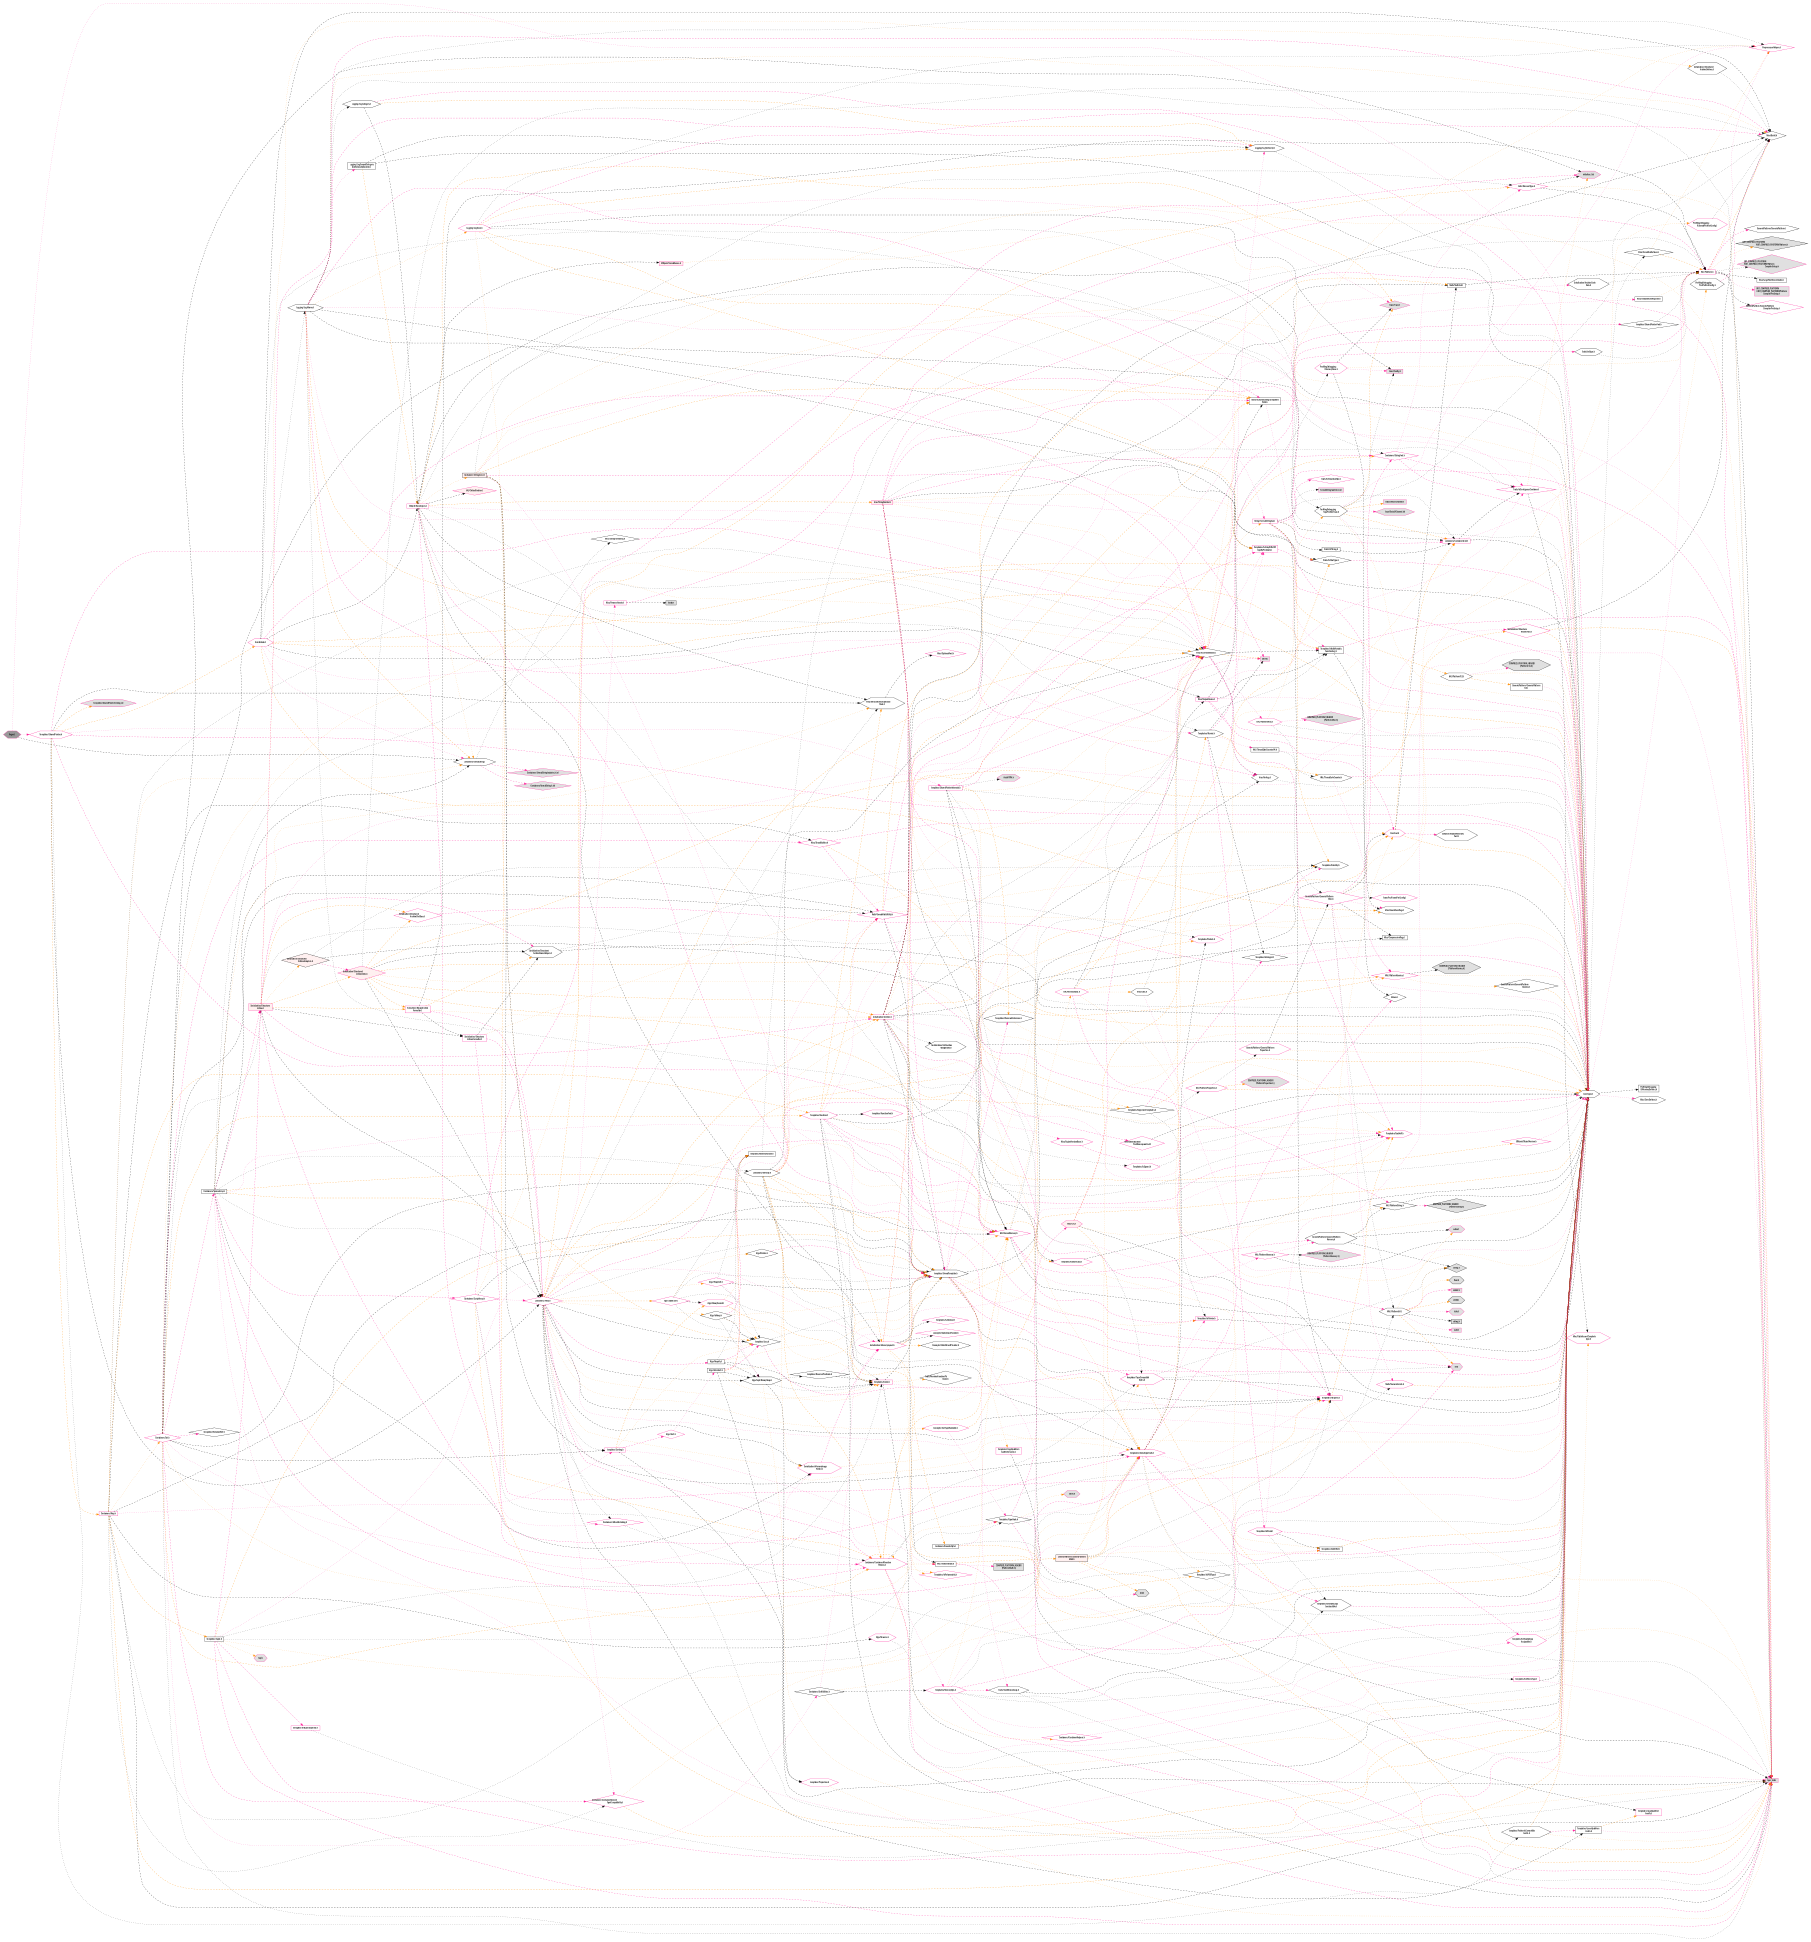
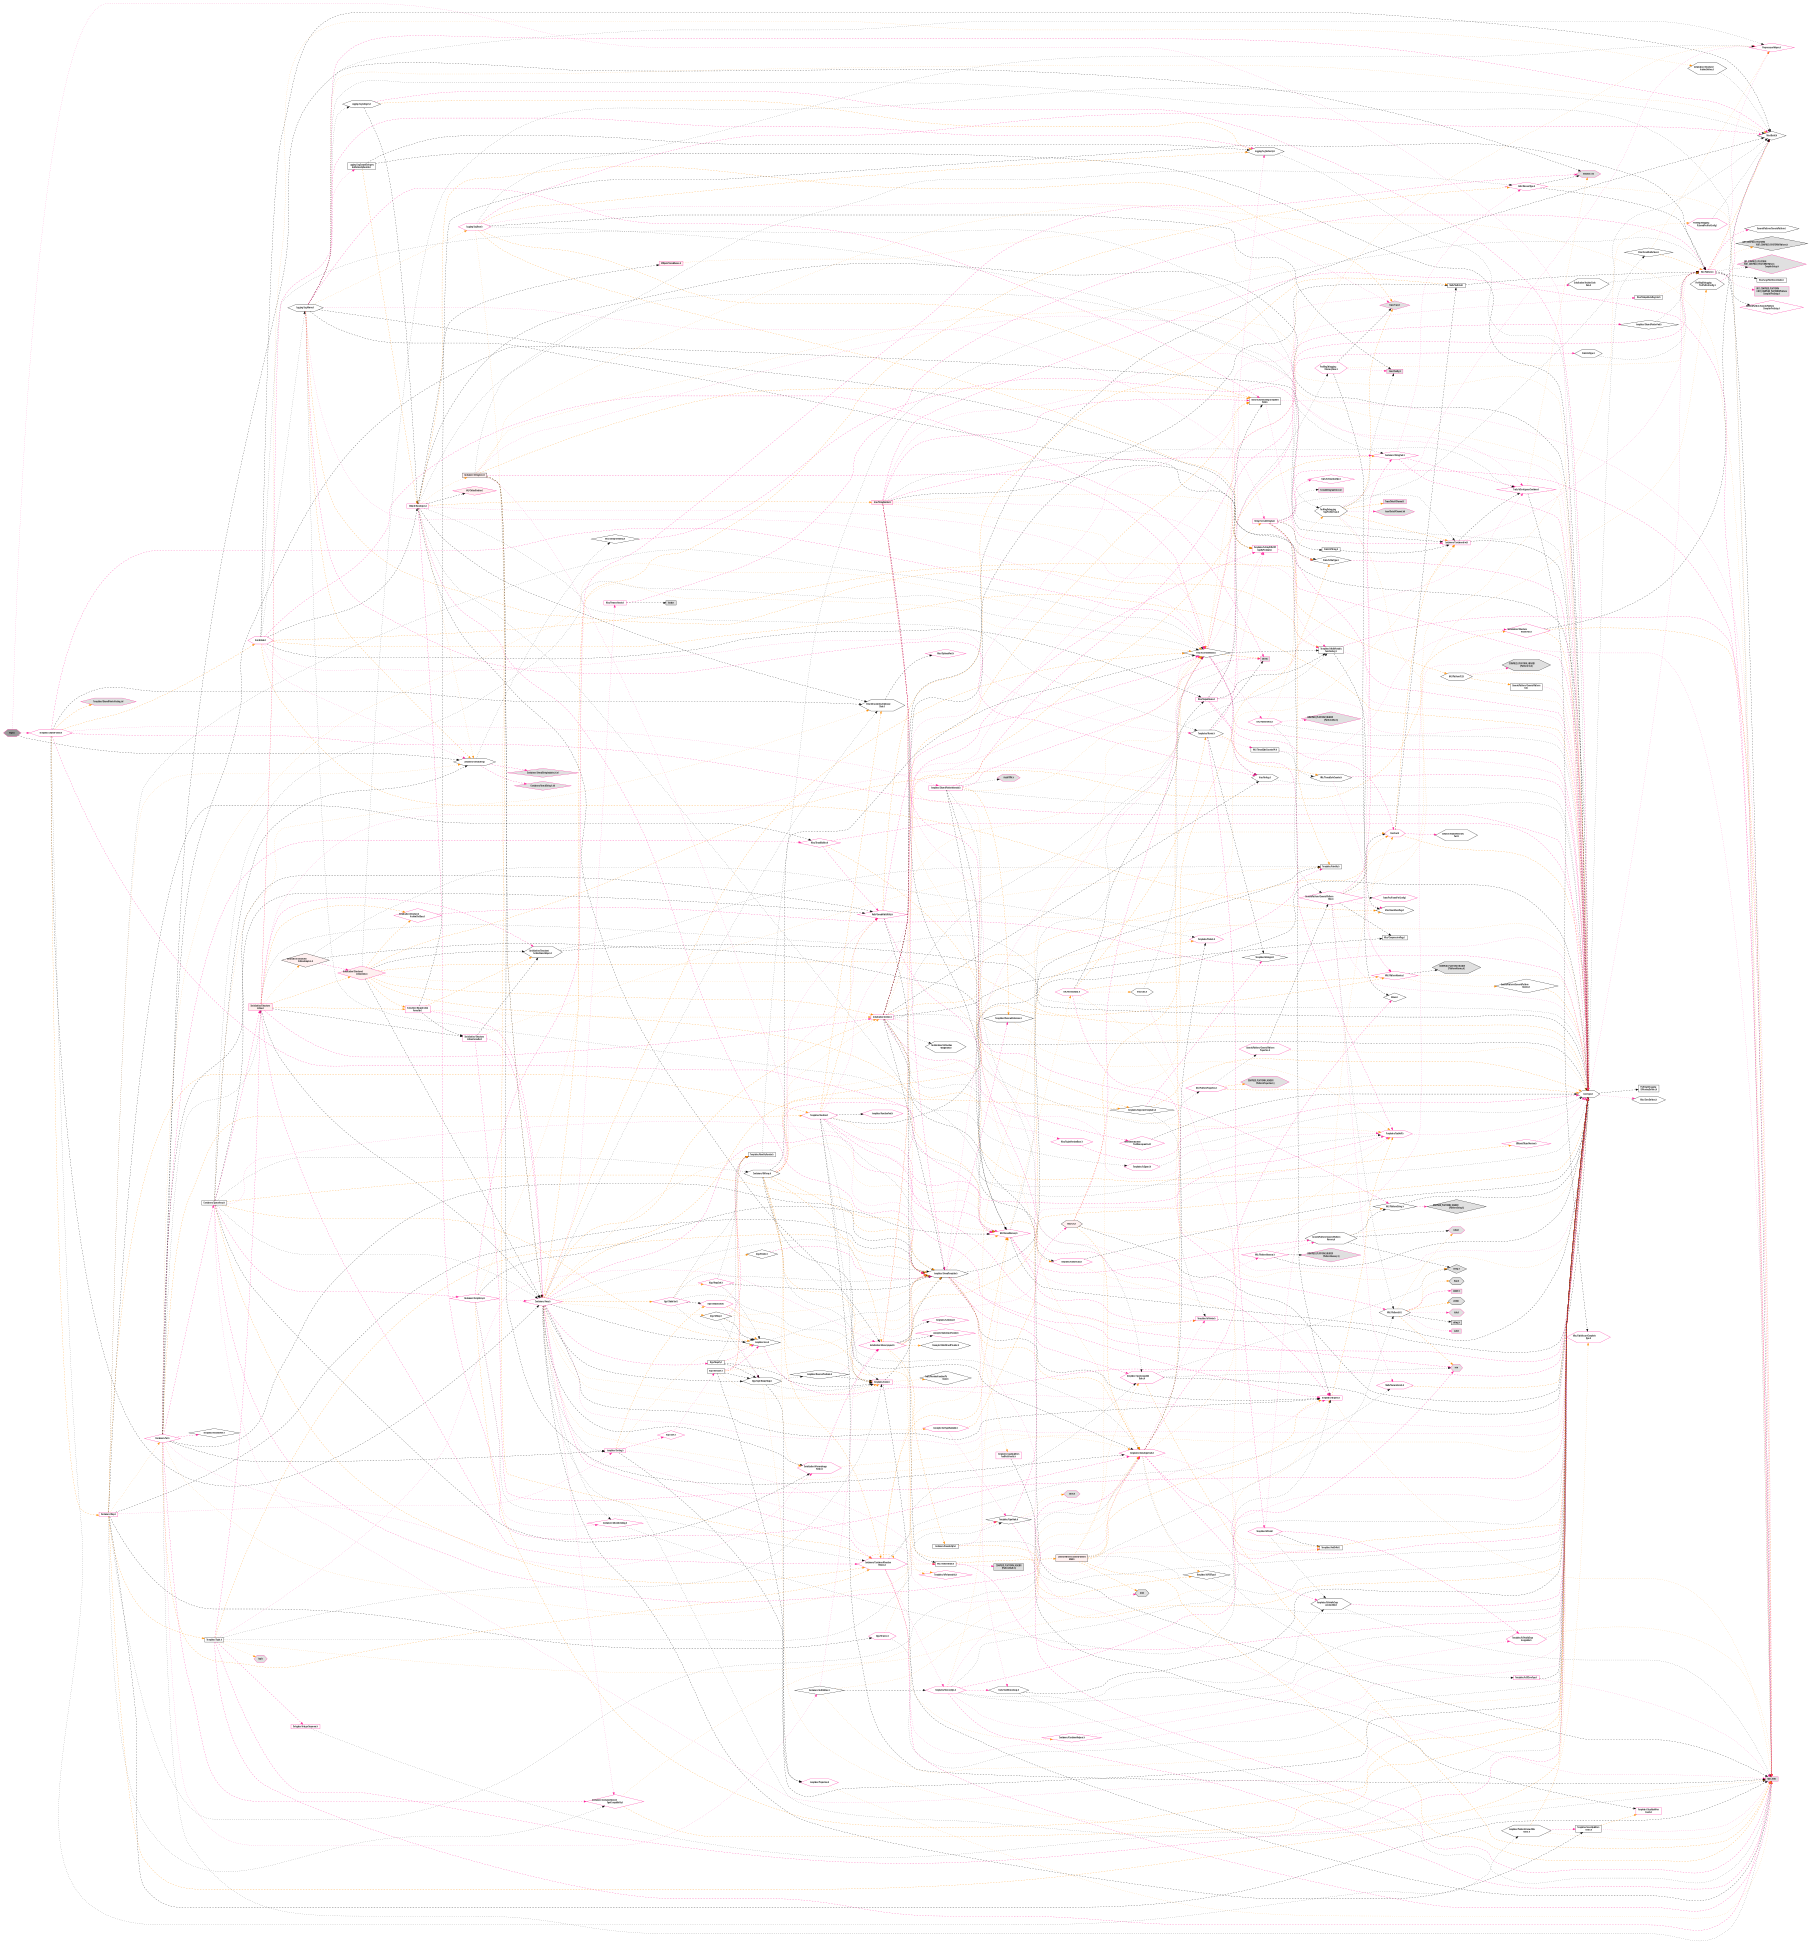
(1331, 865) -> (1331, 867)
(1072, 1224) -> (1072, 1224)
(444, 1532) -> (430, 1525)
